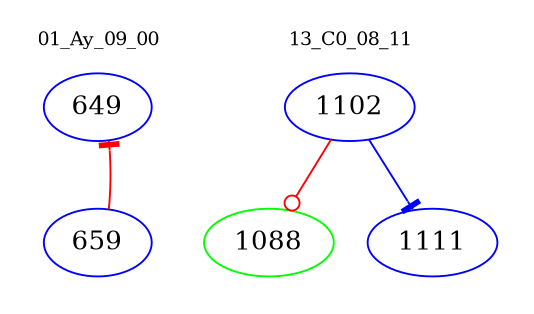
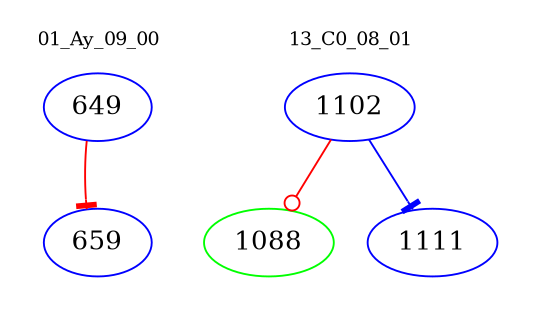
(351, 40) -> (351, 40)
(110, 180) -> (85, 170)
